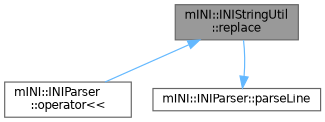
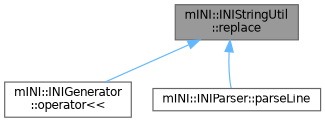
(245, 58) -> (229, 70)
(68, 100) -> (68, 100)
